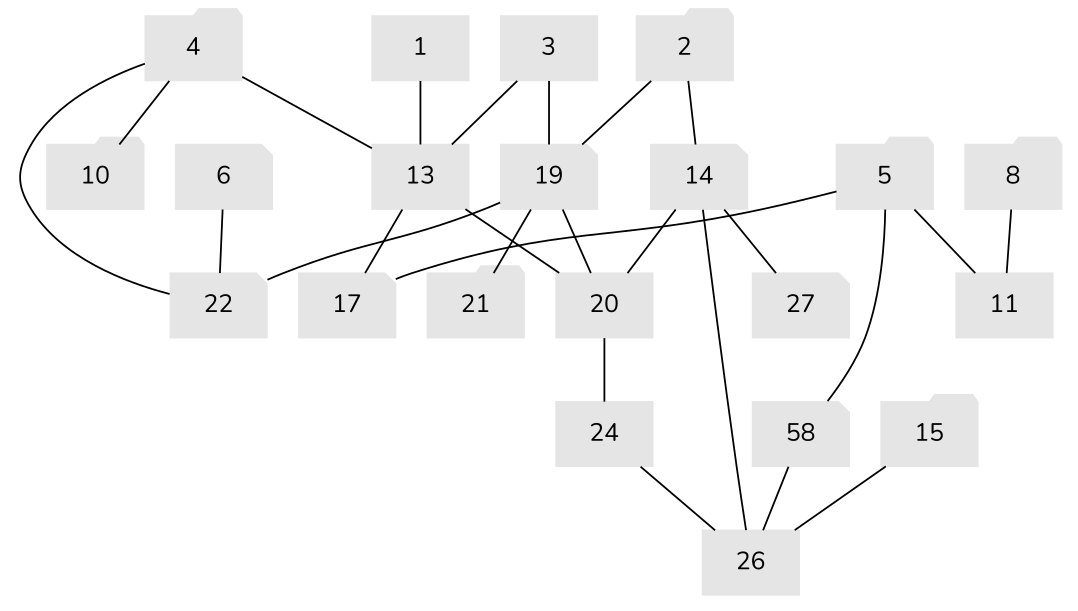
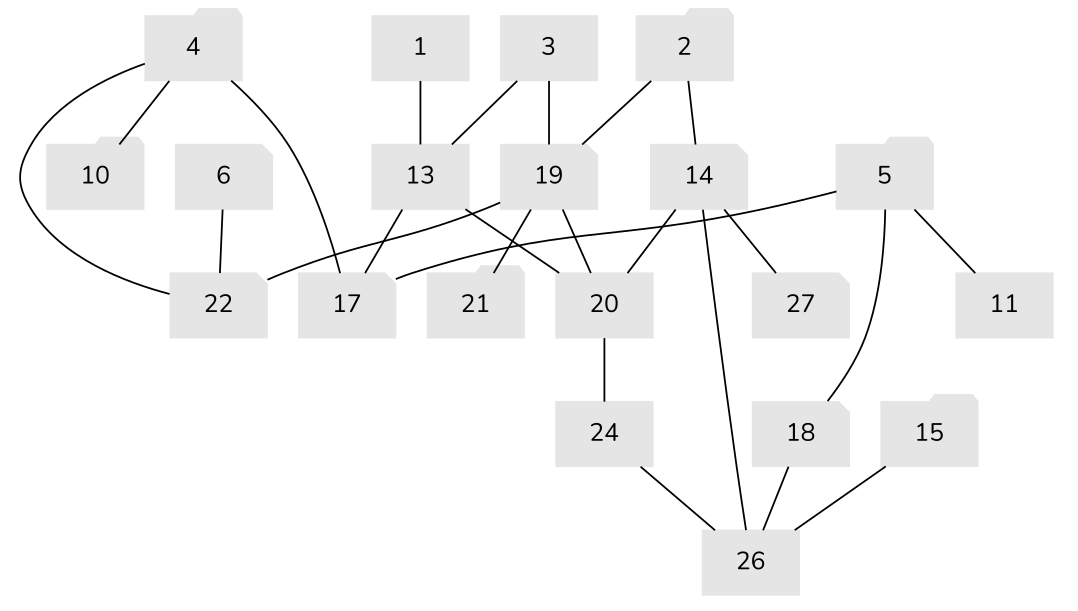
(307, 113) -> (301, 168)
(1013, 177) -> none
(801, 434) -> (801, 434)
